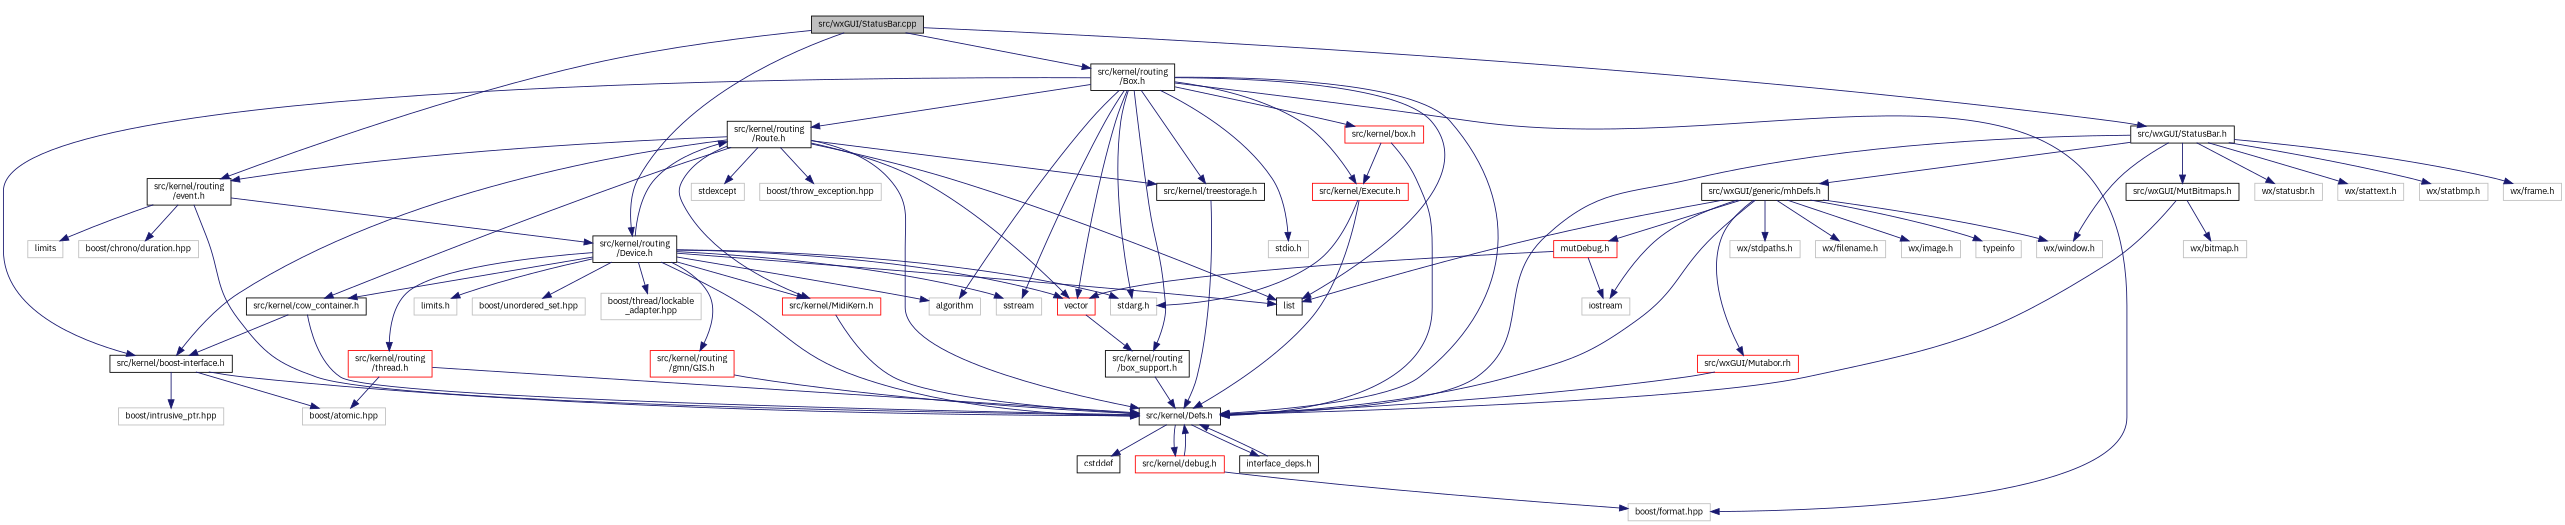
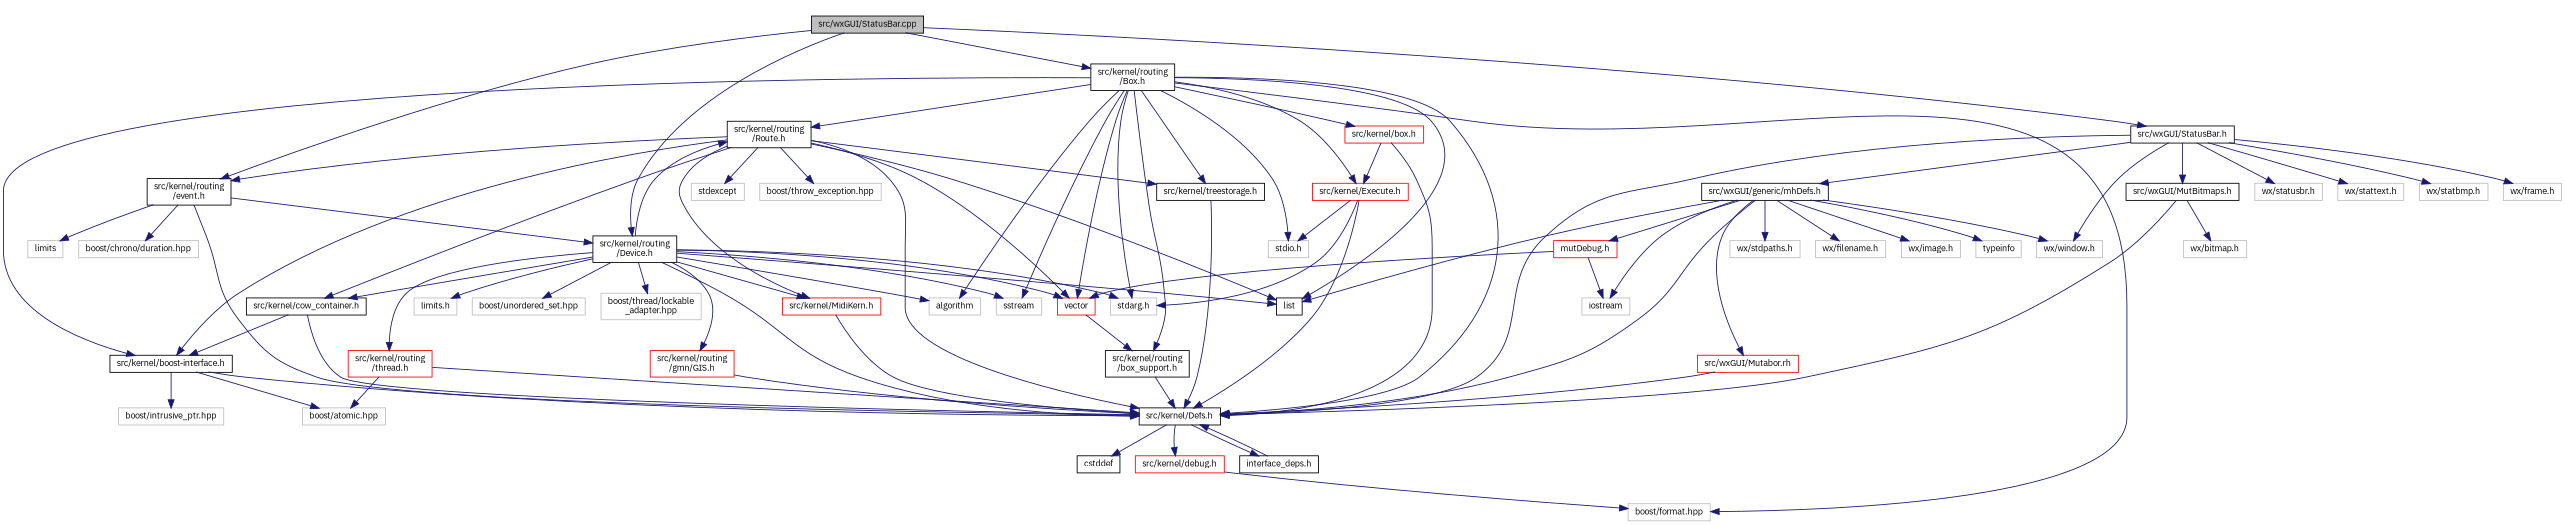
none -> (1328, 218)
(1185, 445) -> none
